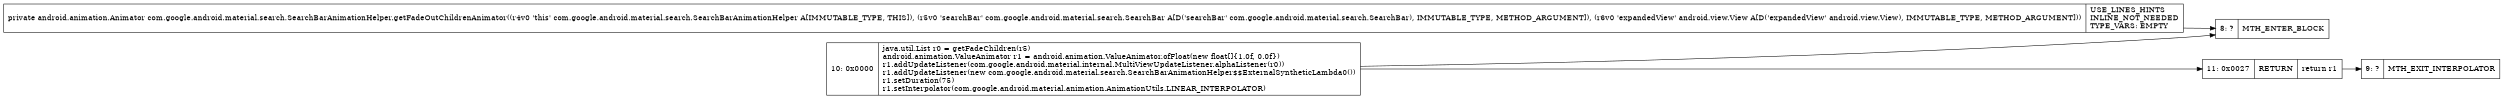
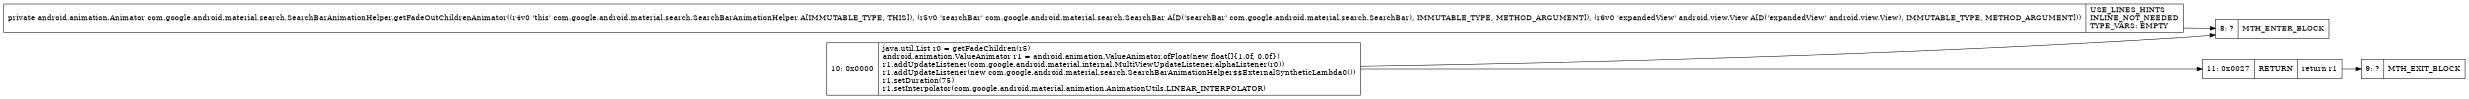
(2442, 69) -> (2424, 69)
